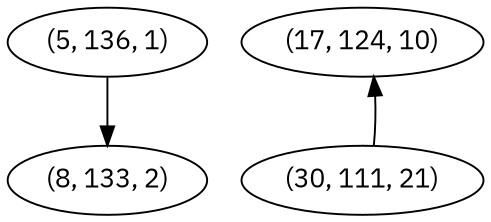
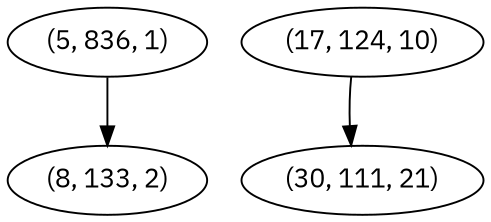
(107, 42) -> (107, 42)
(375, 121) -> (350, 101)
